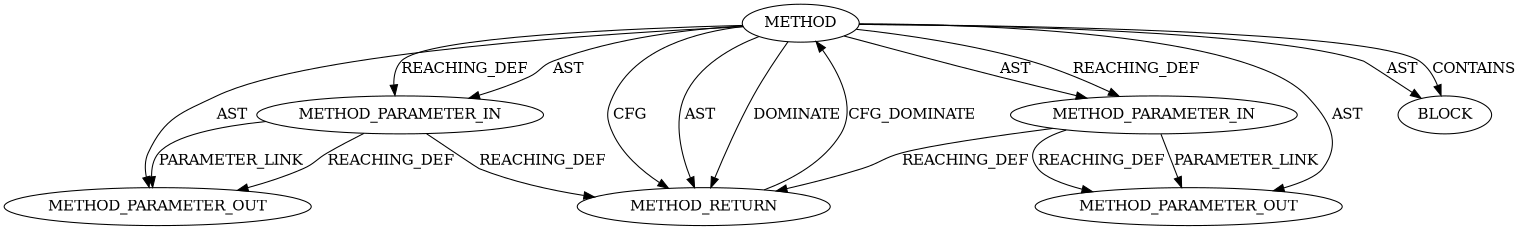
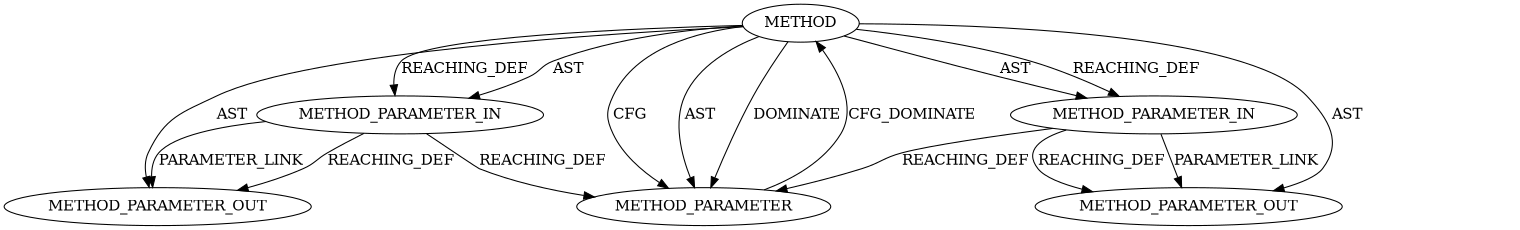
(1445, 115) -> none
(704, 207) -> (704, 207)
